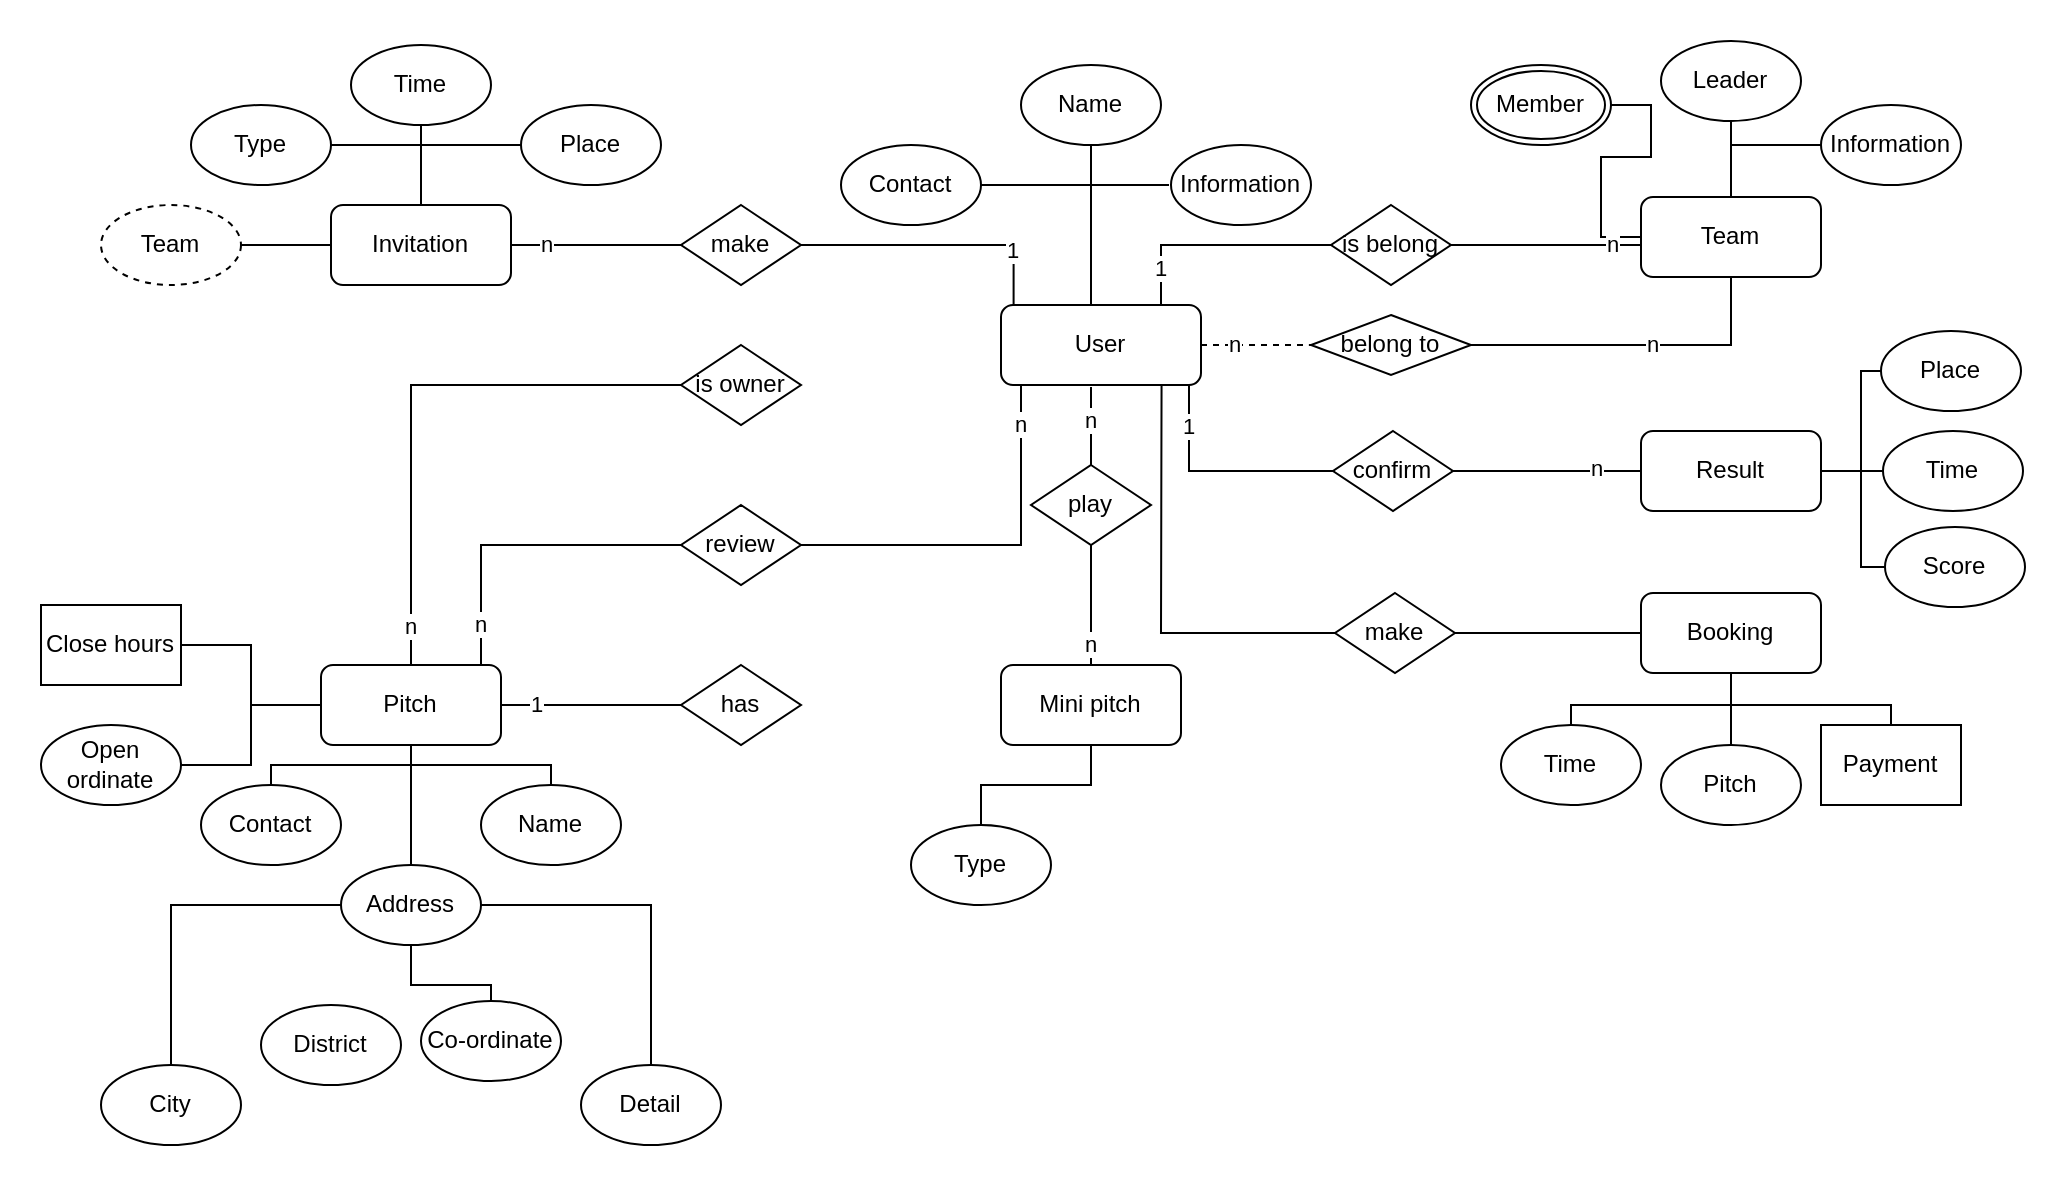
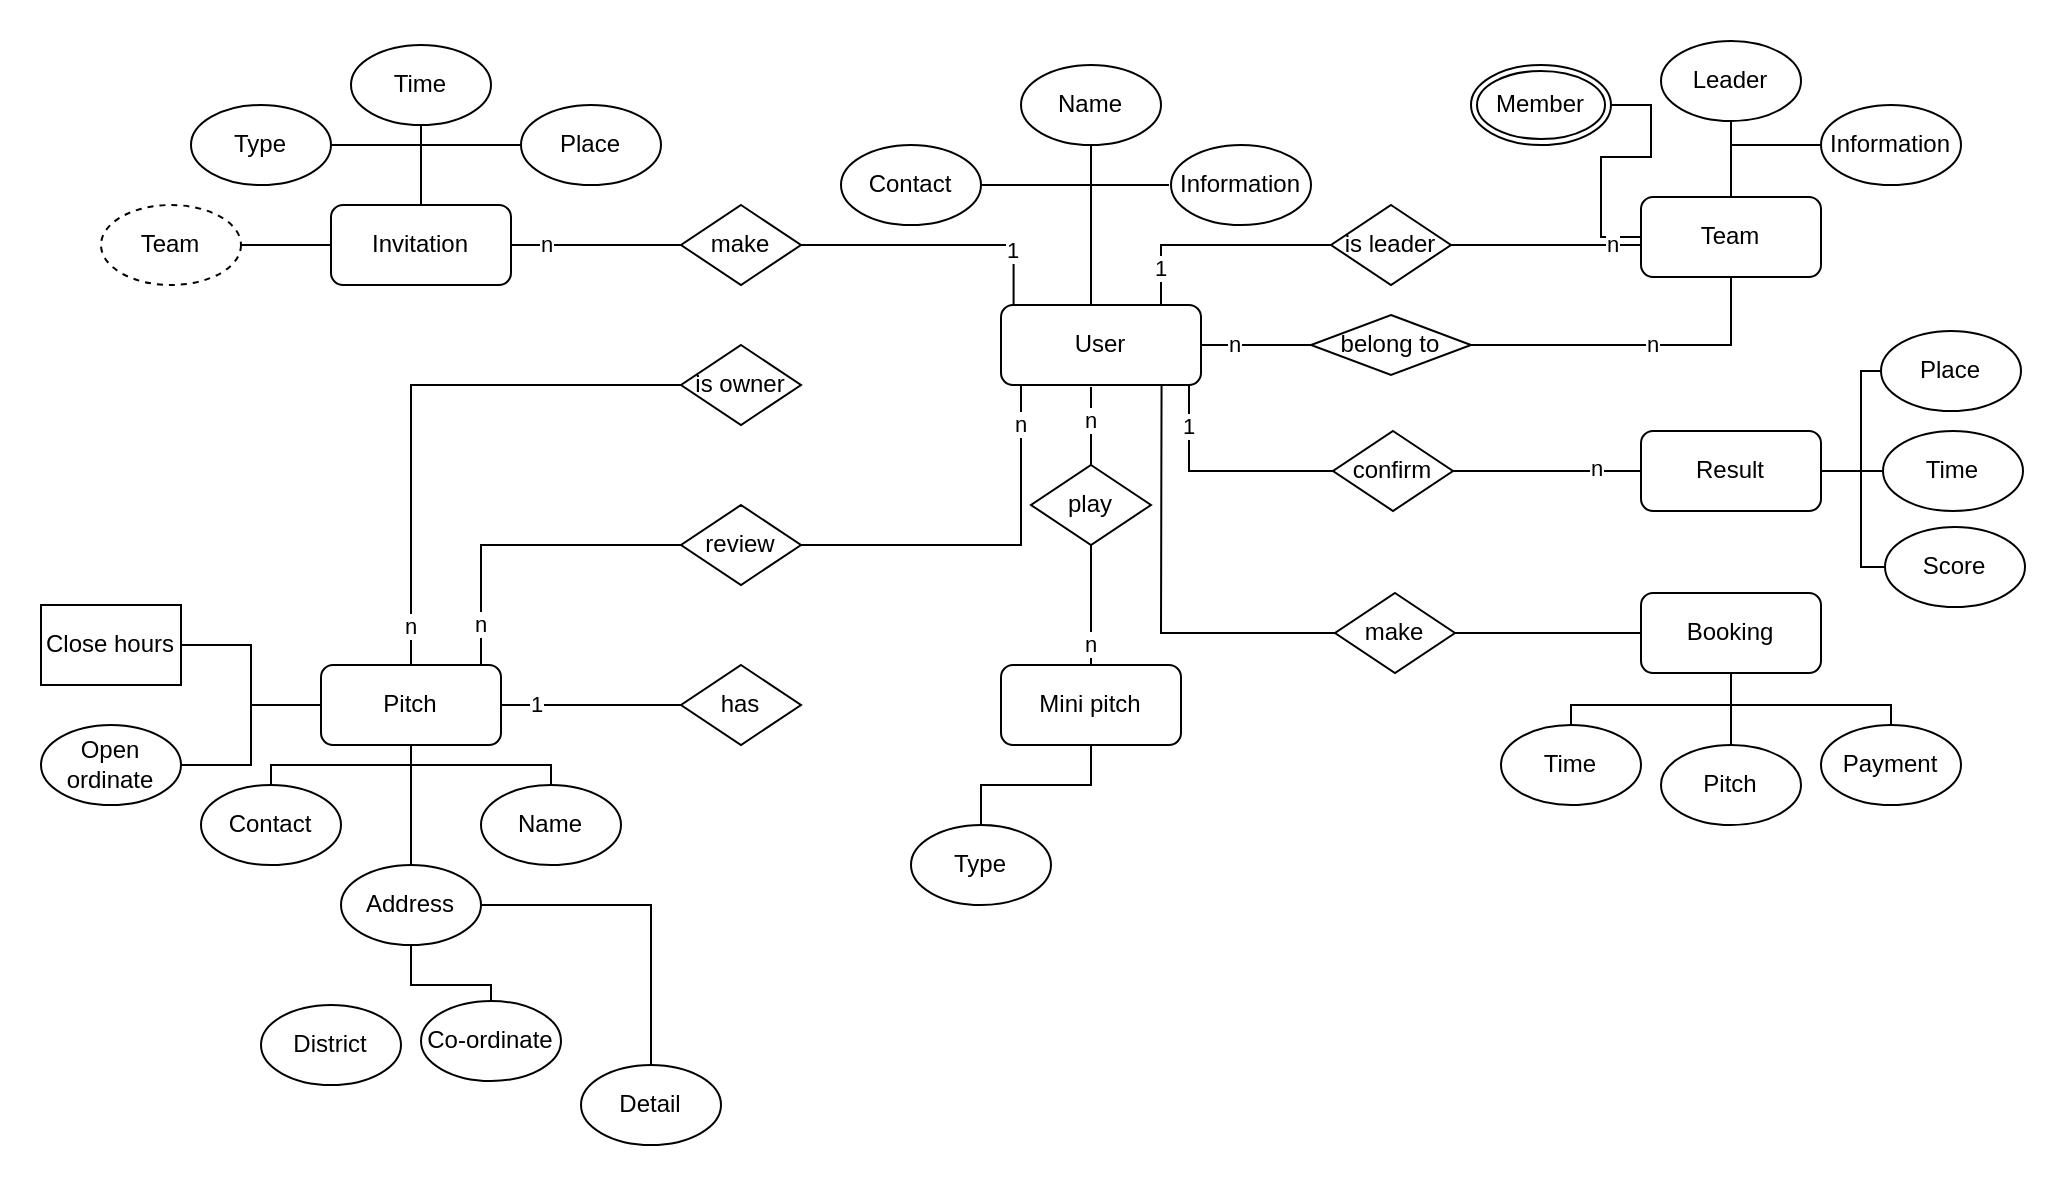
(1391, 245) -> (1391, 245)
(1274, 345) -> (1274, 345)
(1891, 765) -> (1891, 765)
(176, 905) -> none
(171, 1105) -> none
